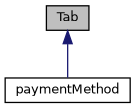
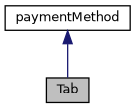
(68, 61) -> (68, 61)
